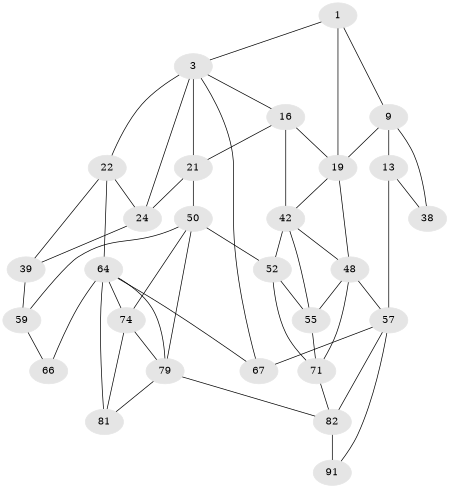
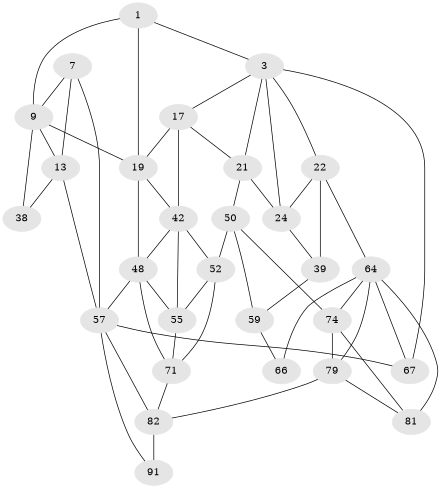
none -> (73, 66)
(286, 117) -> (179, 117)
(179, 295) -> none
